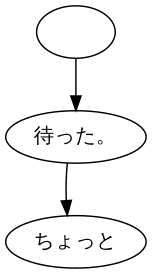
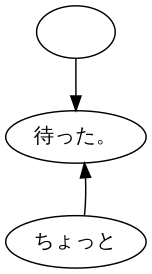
(66, 182) -> (86, 197)
